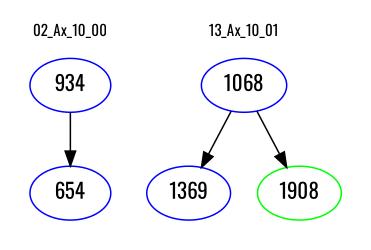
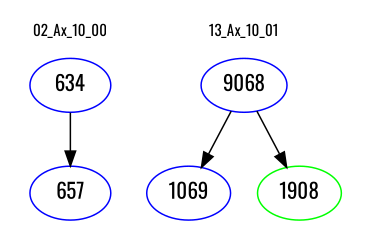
(70, 85) -> (70, 85)
(244, 85) -> (244, 85)
(70, 193) -> (70, 193)
(189, 193) -> (189, 193)
